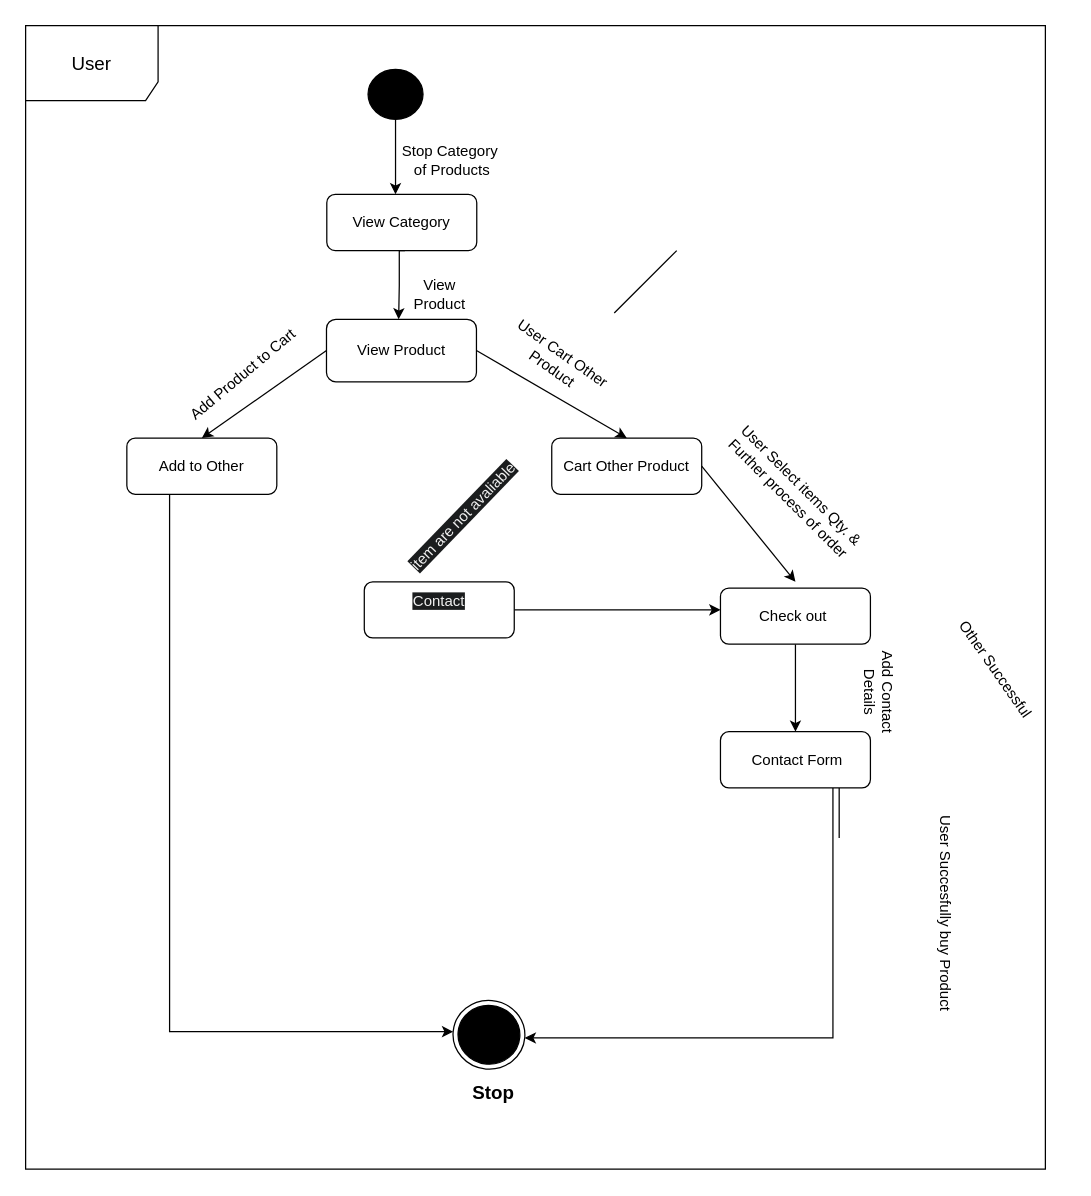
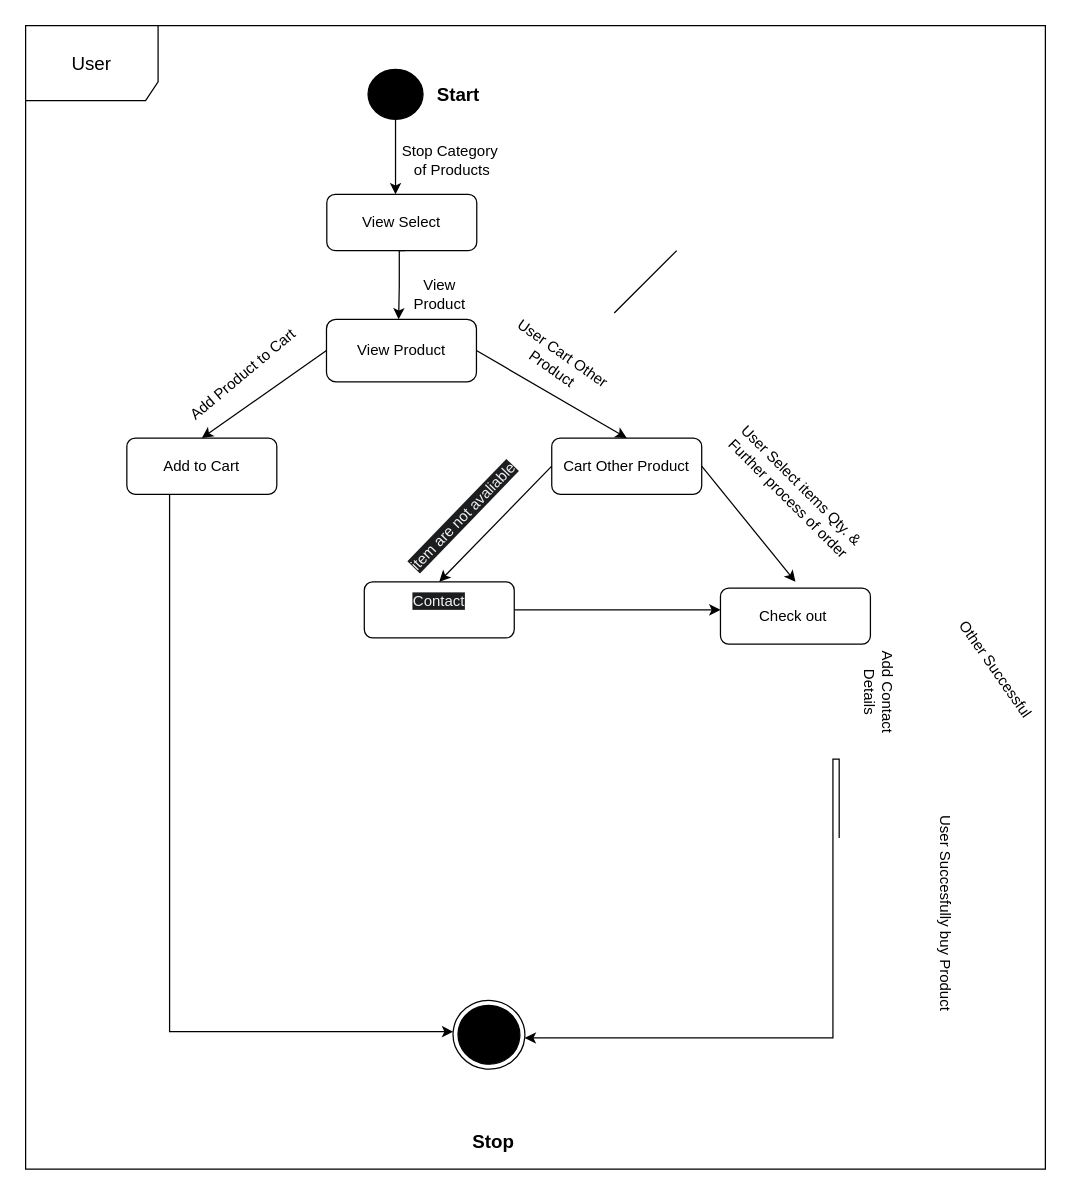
none -> (458, 94)
(402, 223) -> (402, 223)
(202, 467) -> (202, 467)
none -> (499, 521)
(796, 684) -> none
(796, 760) -> none
(493, 1091) -> (493, 1141)
